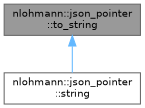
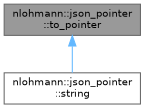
(72, 20) -> (72, 20)
